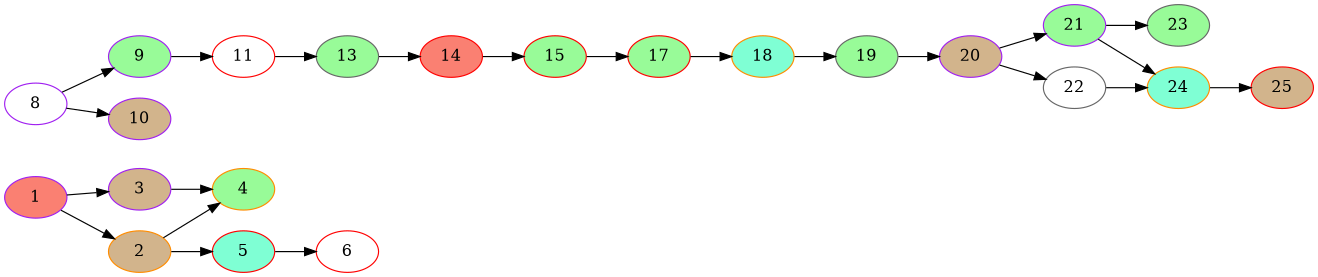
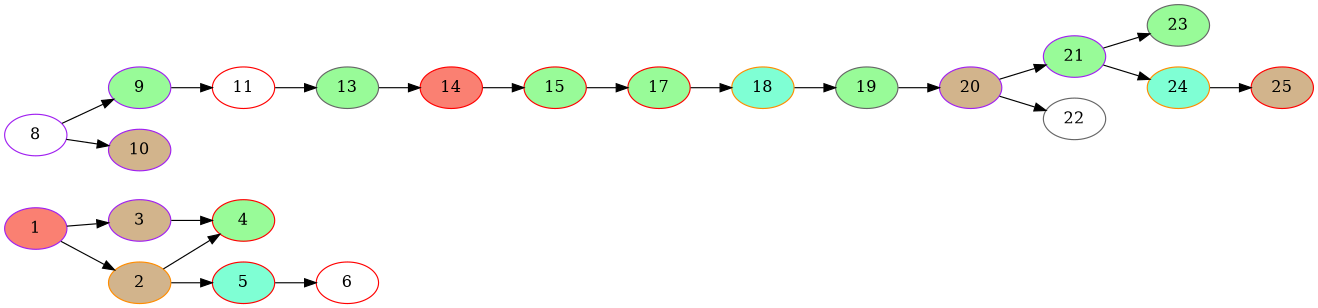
(1121, 88) -> none
(244, 189) -> (244, 220)
